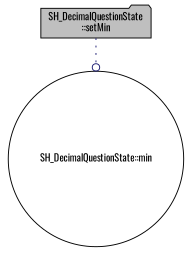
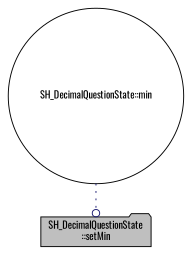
(96, 51) -> (96, 197)
